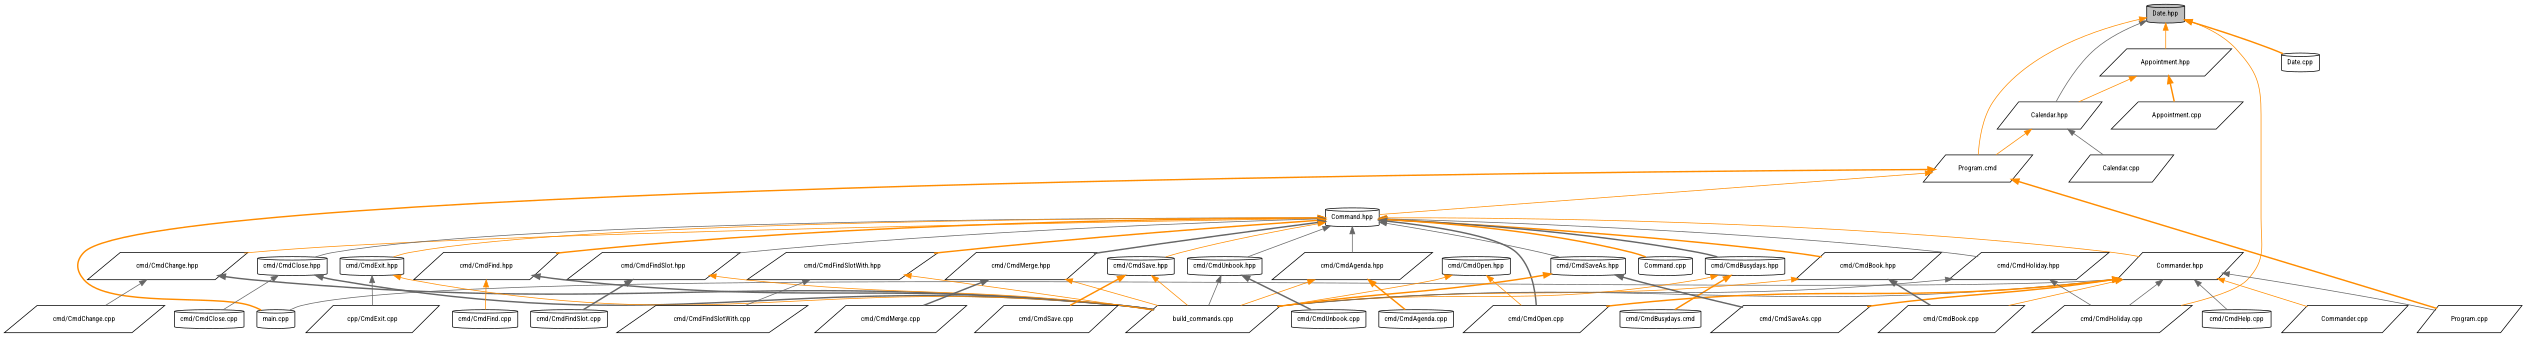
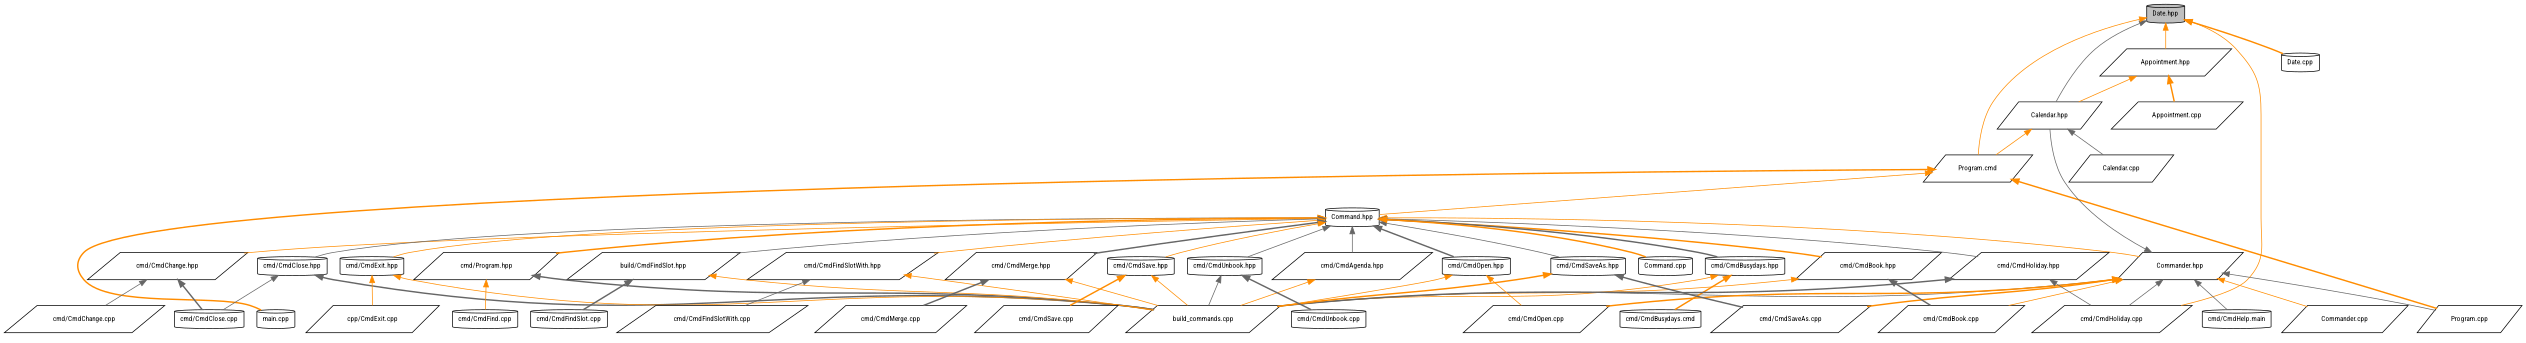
(1126, 235) -> (1126, 235)
(1516, 253) -> (1417, 243)
(487, 266) -> (487, 266)
(654, 266) -> (654, 266)
(1200, 282) -> (2086, 207)
(1611, 292) -> (1611, 292)
(666, 293) -> (191, 295)
(372, 294) -> (372, 294)
(1416, 319) -> none
(2237, 319) -> (2237, 319)
